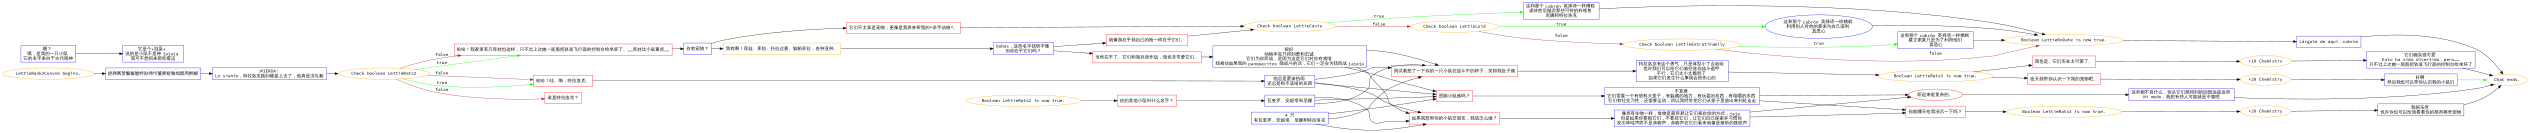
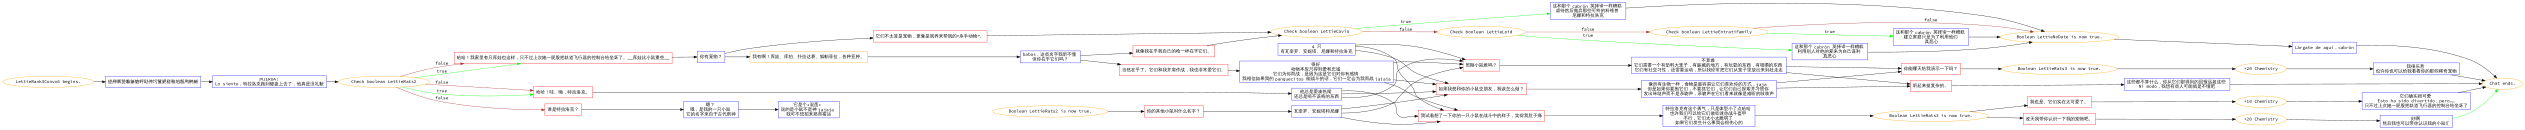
(1819, 27) -> (1830, 52)
(1936, 95) -> (1931, 86)
none -> (631, 110)
